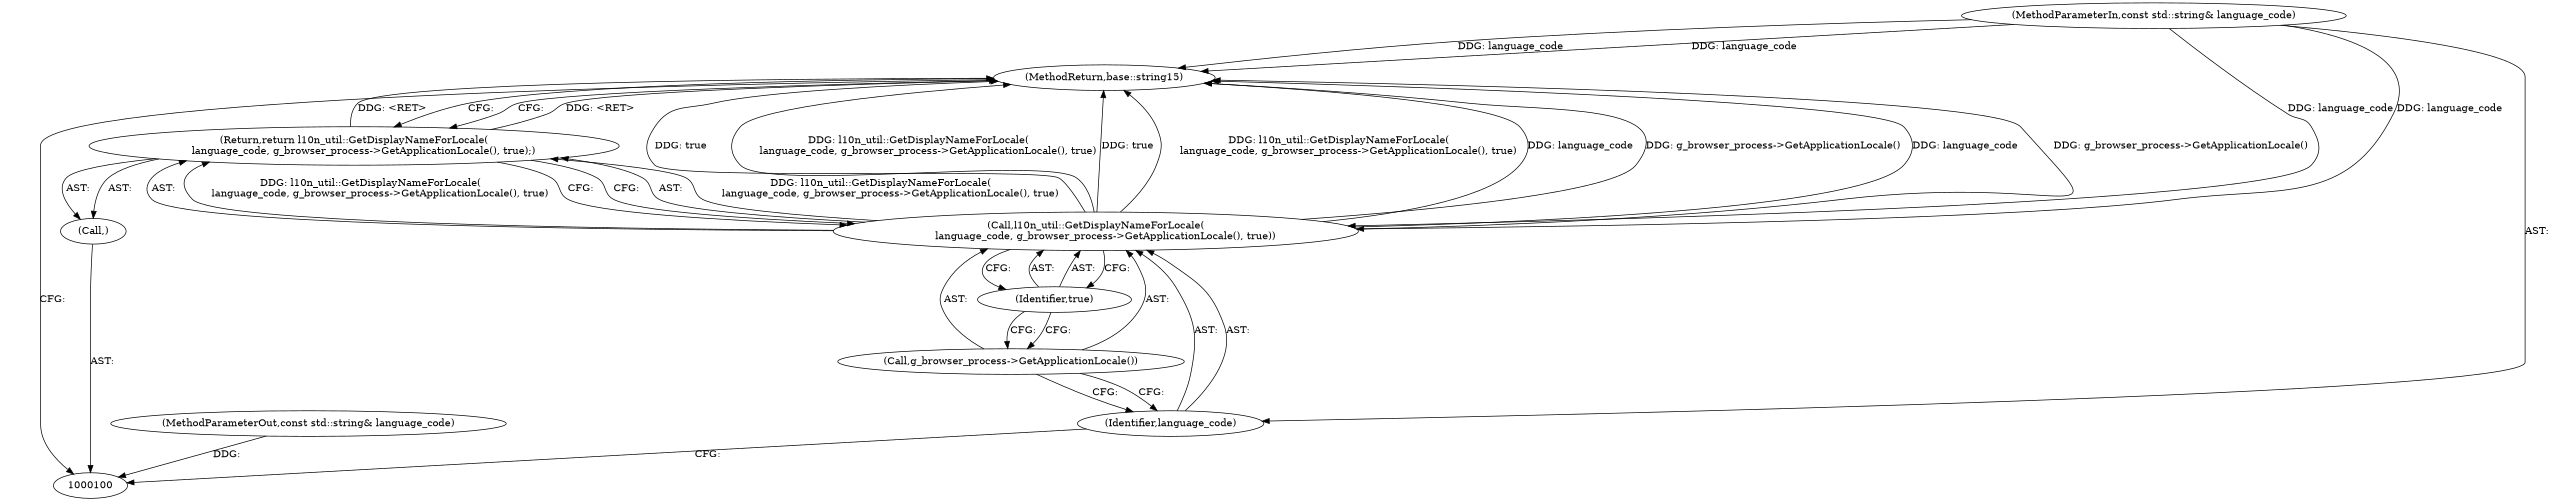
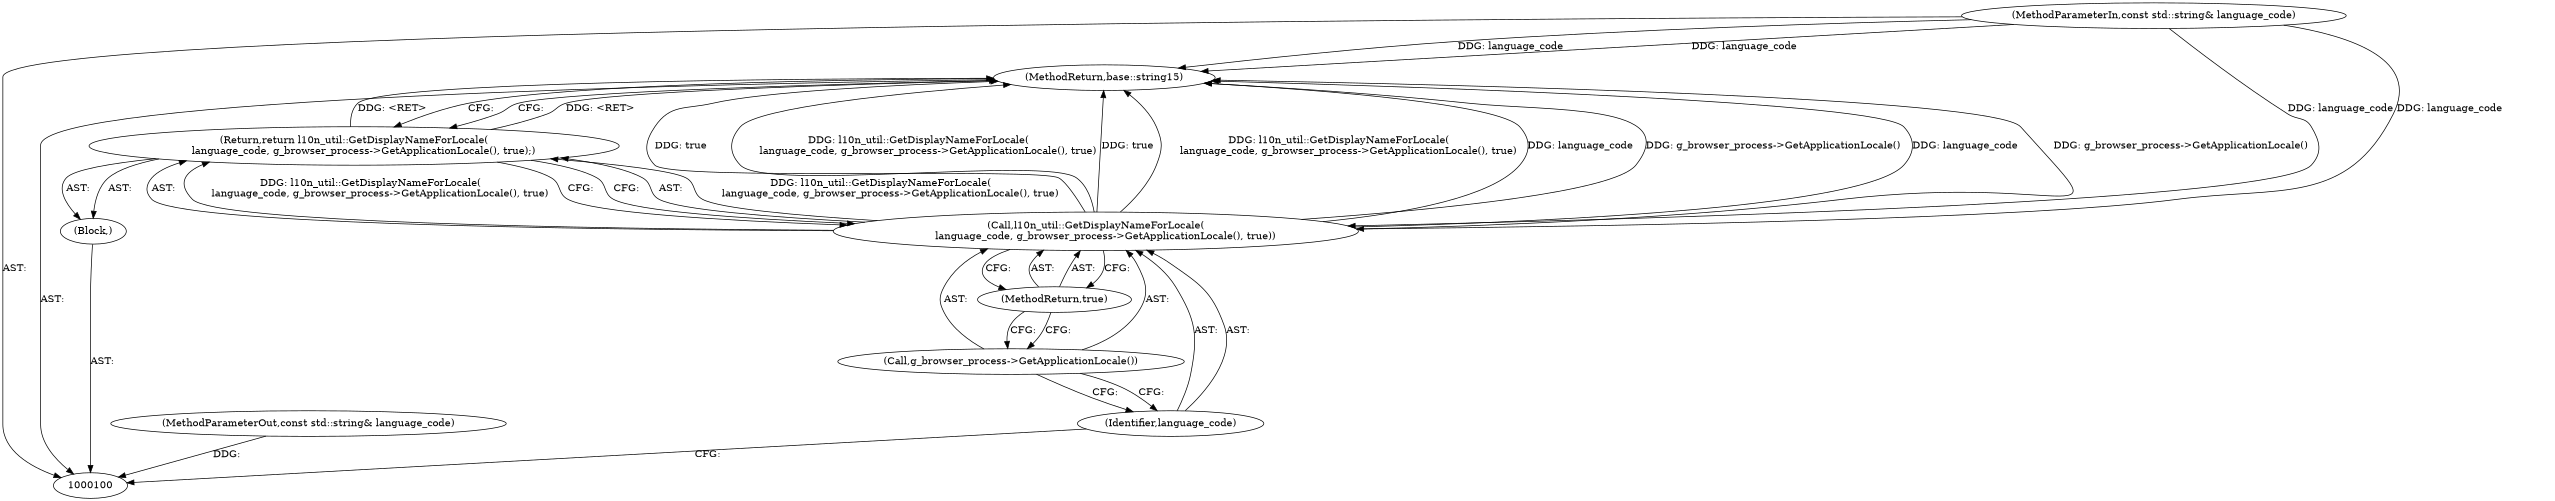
(93, 231) -> (93, 231)
(54, 300) -> (54, 300)
(1054, 300) -> (1054, 300)
(2168, 395) -> (769, 30)
